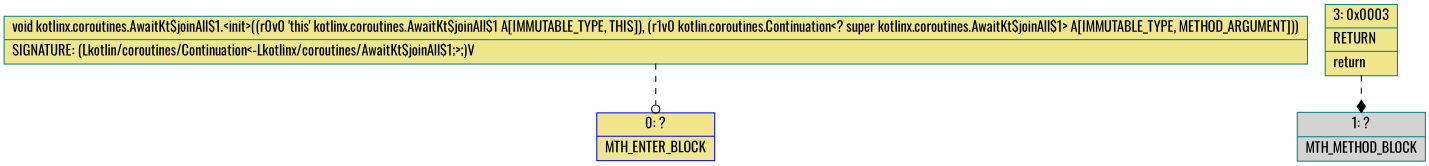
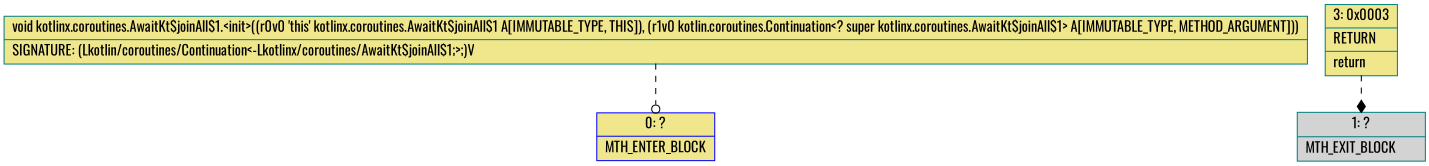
(1361, 148) -> (1351, 148)
